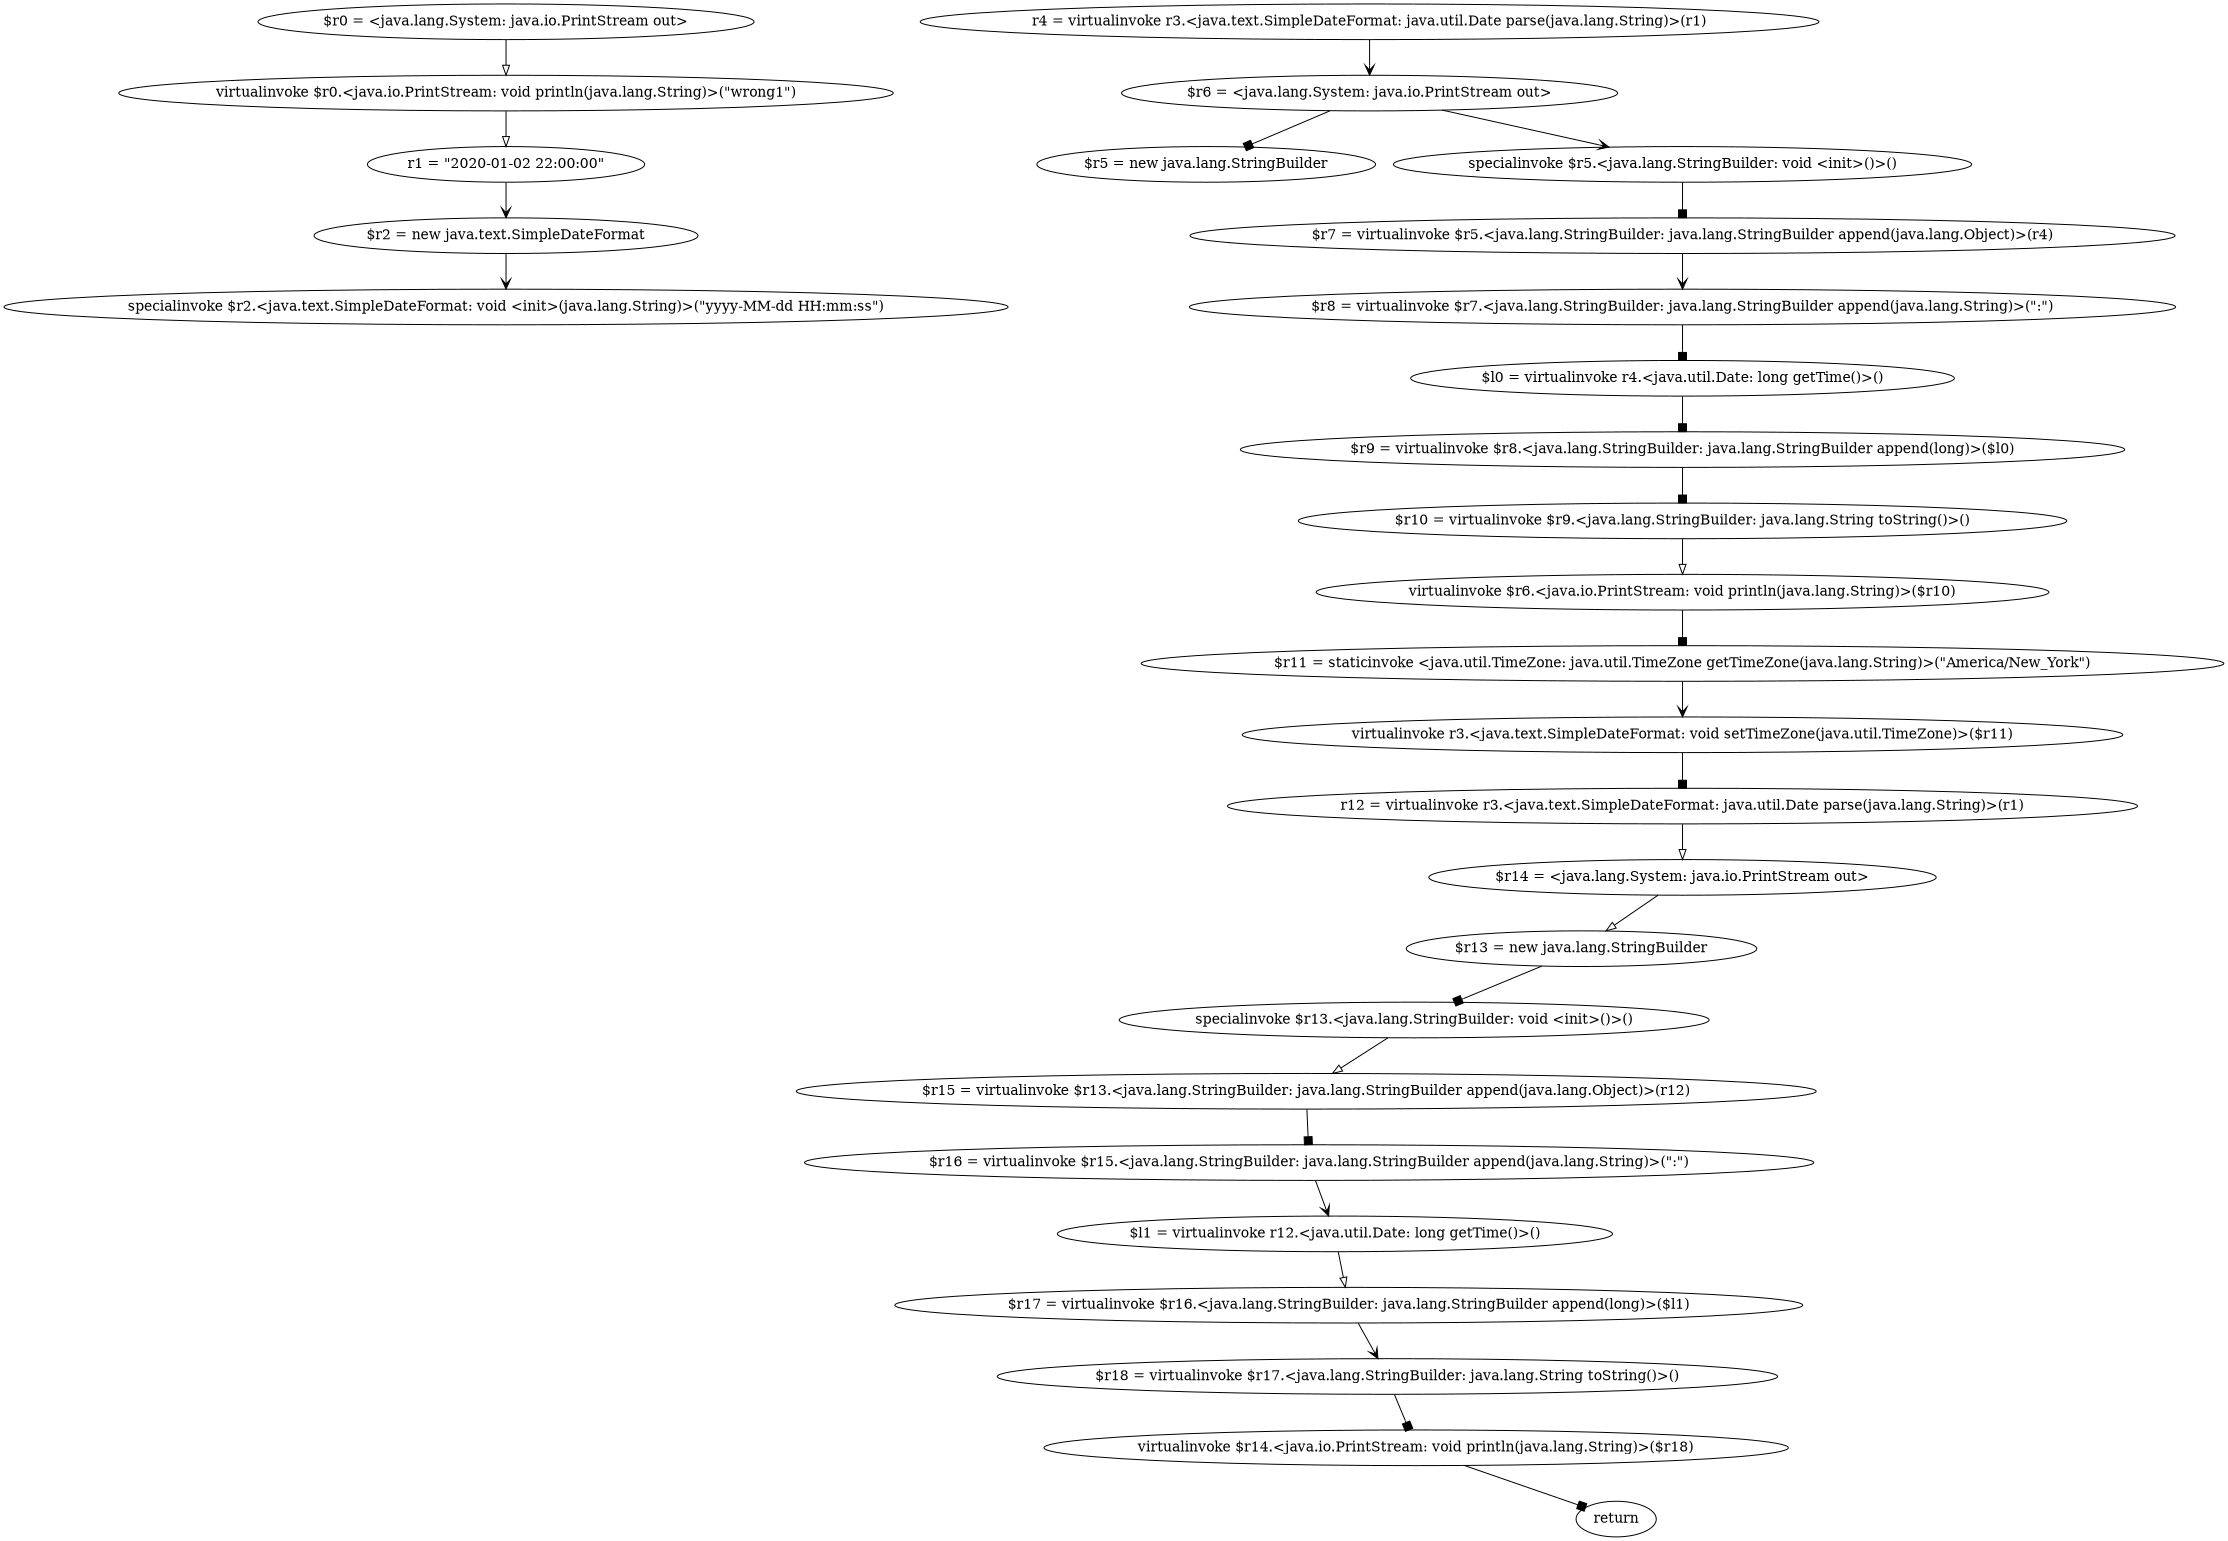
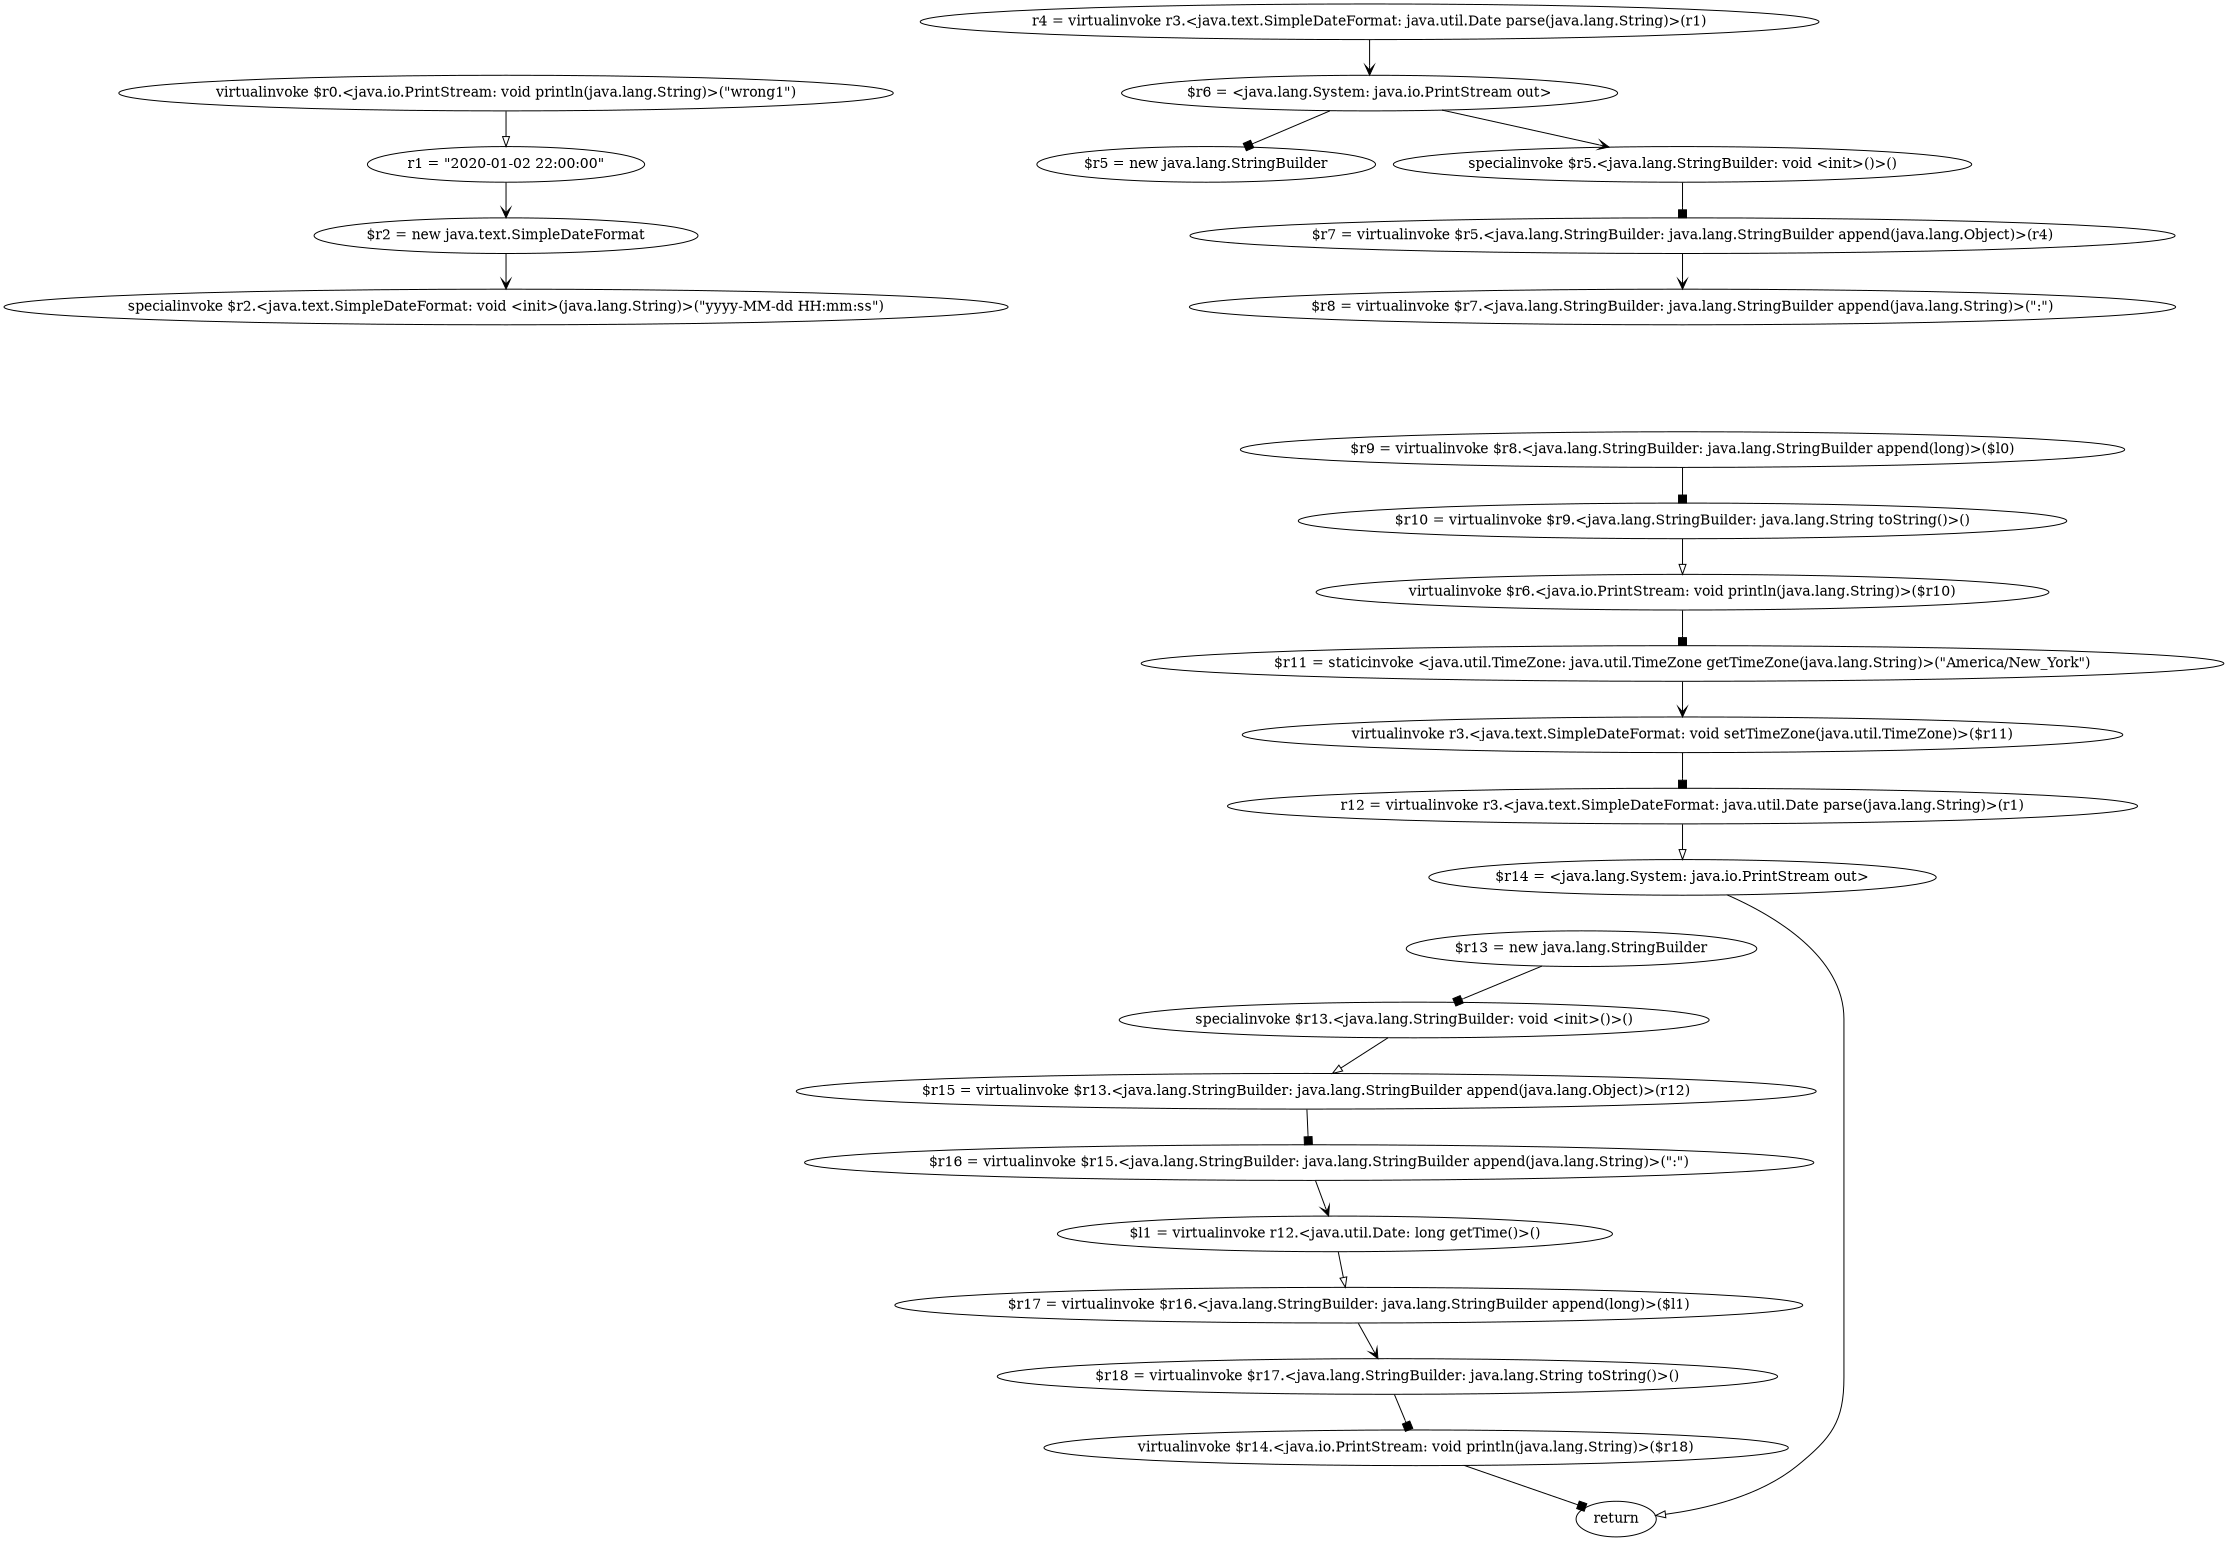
(506, 22) -> none
(1682, 378) -> none
(1636, 910) -> (1844, 1232)
